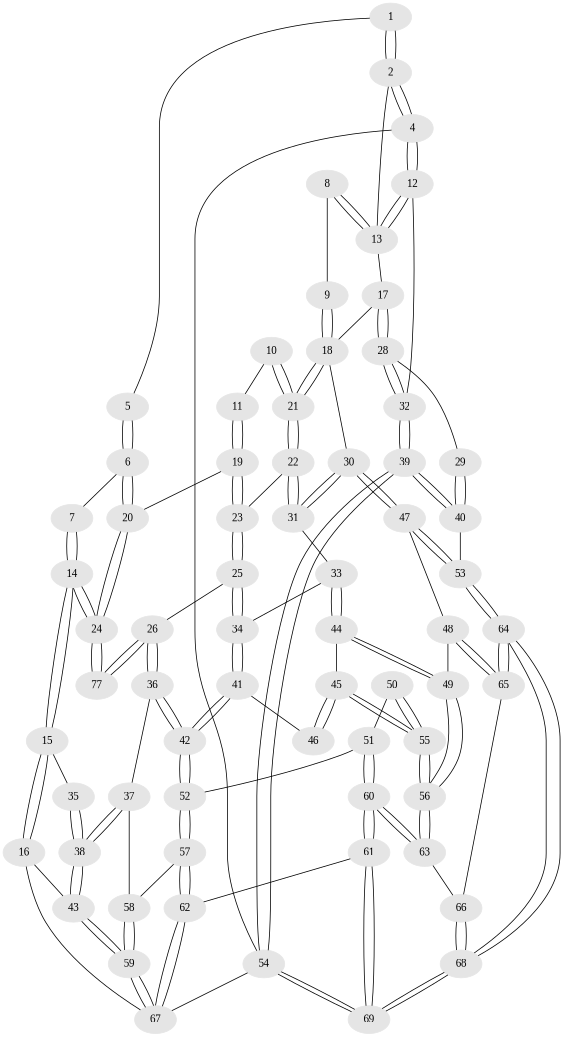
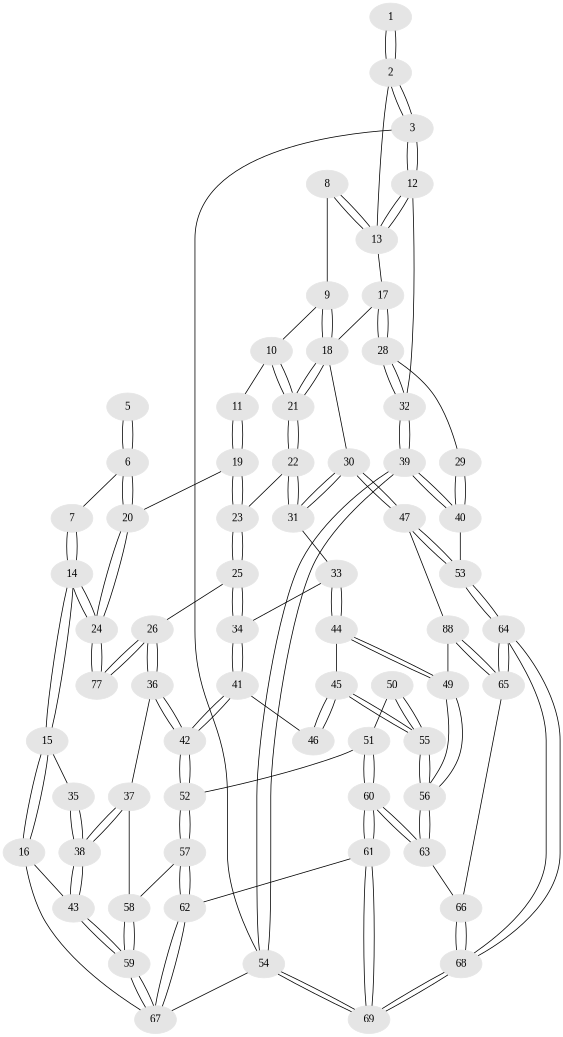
(412, 128) -> (412, 128)
(159, 133) -> none
none -> (299, 323)
(448, 630) -> (448, 630)
